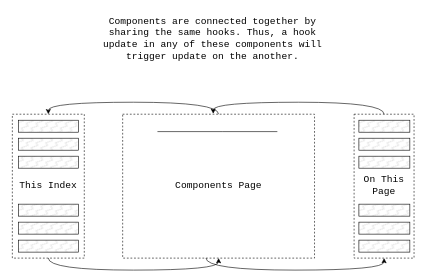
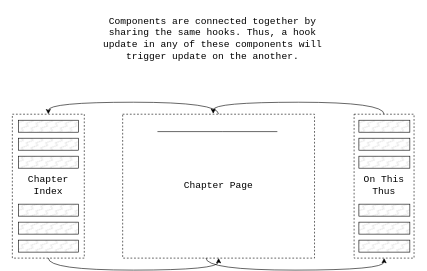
(48, 186) -> (48, 186)
(219, 186) -> (219, 186)
(384, 186) -> (384, 186)
